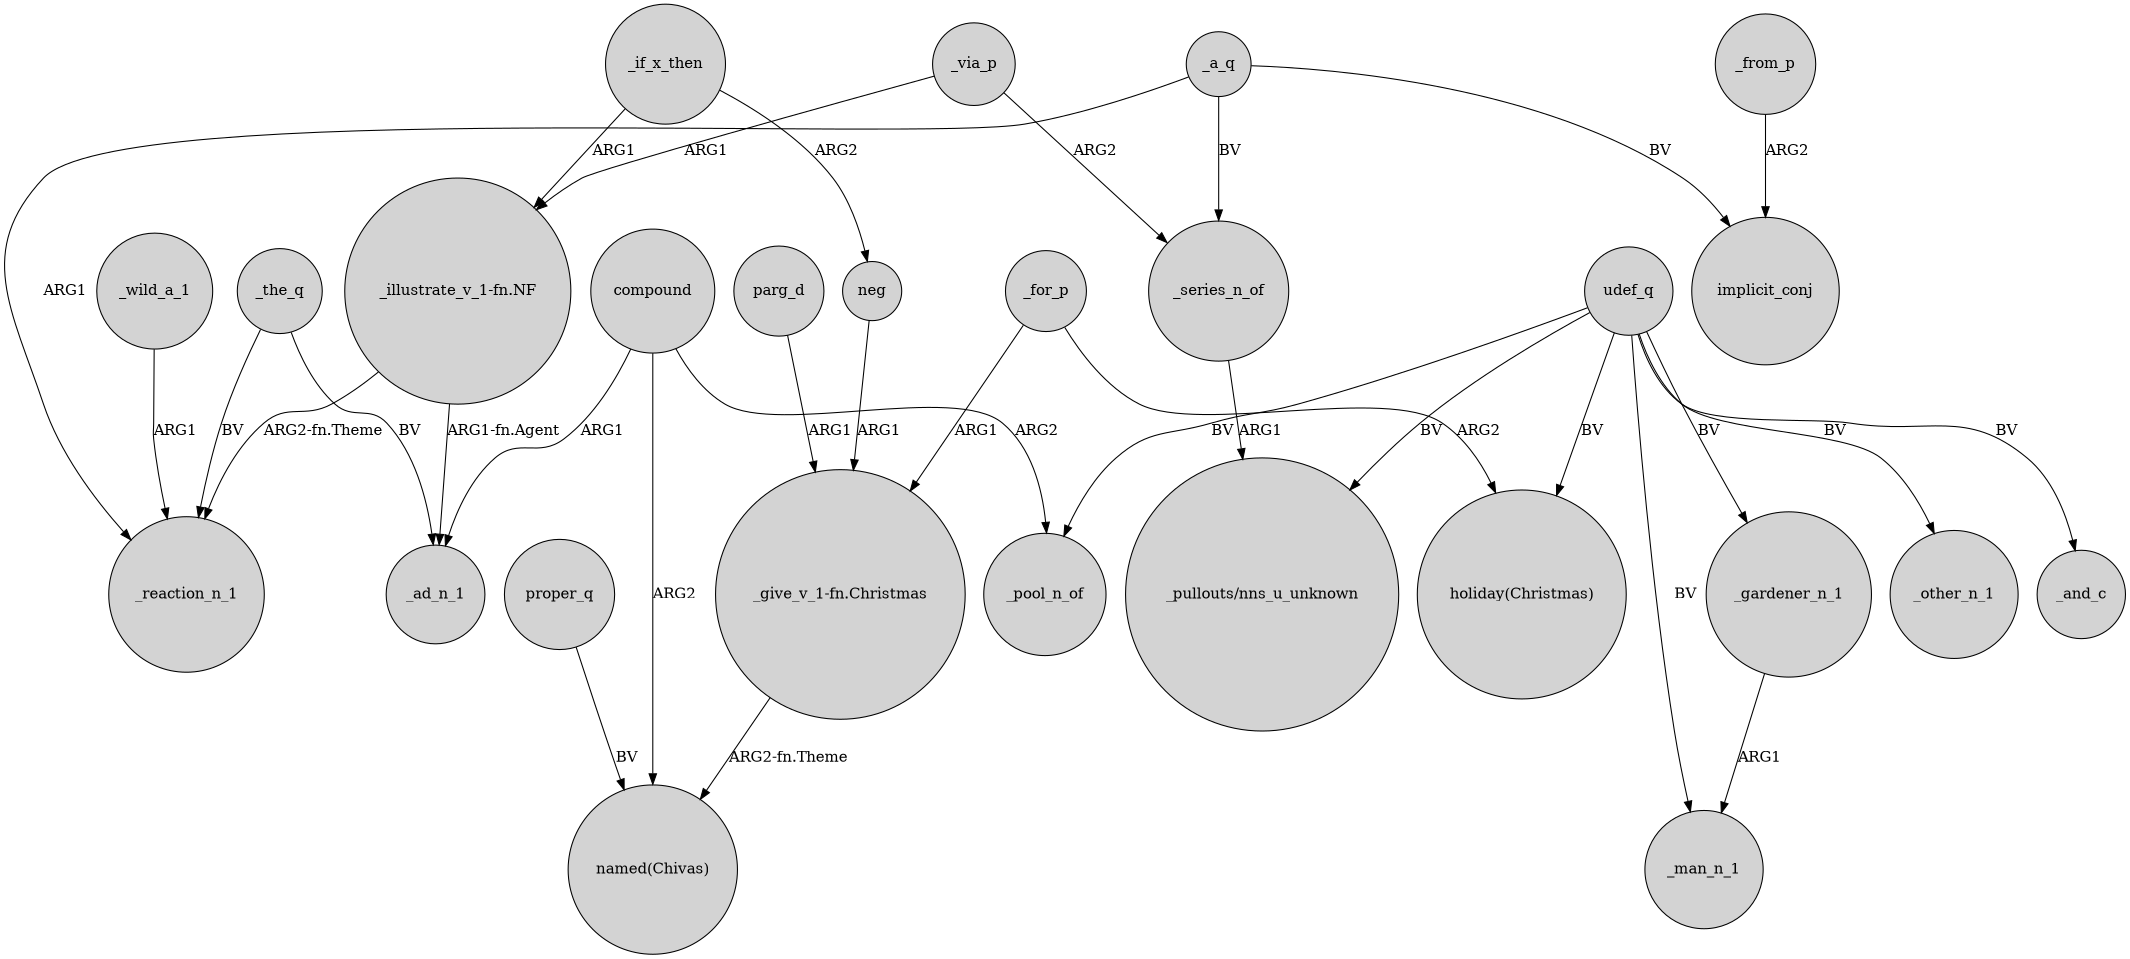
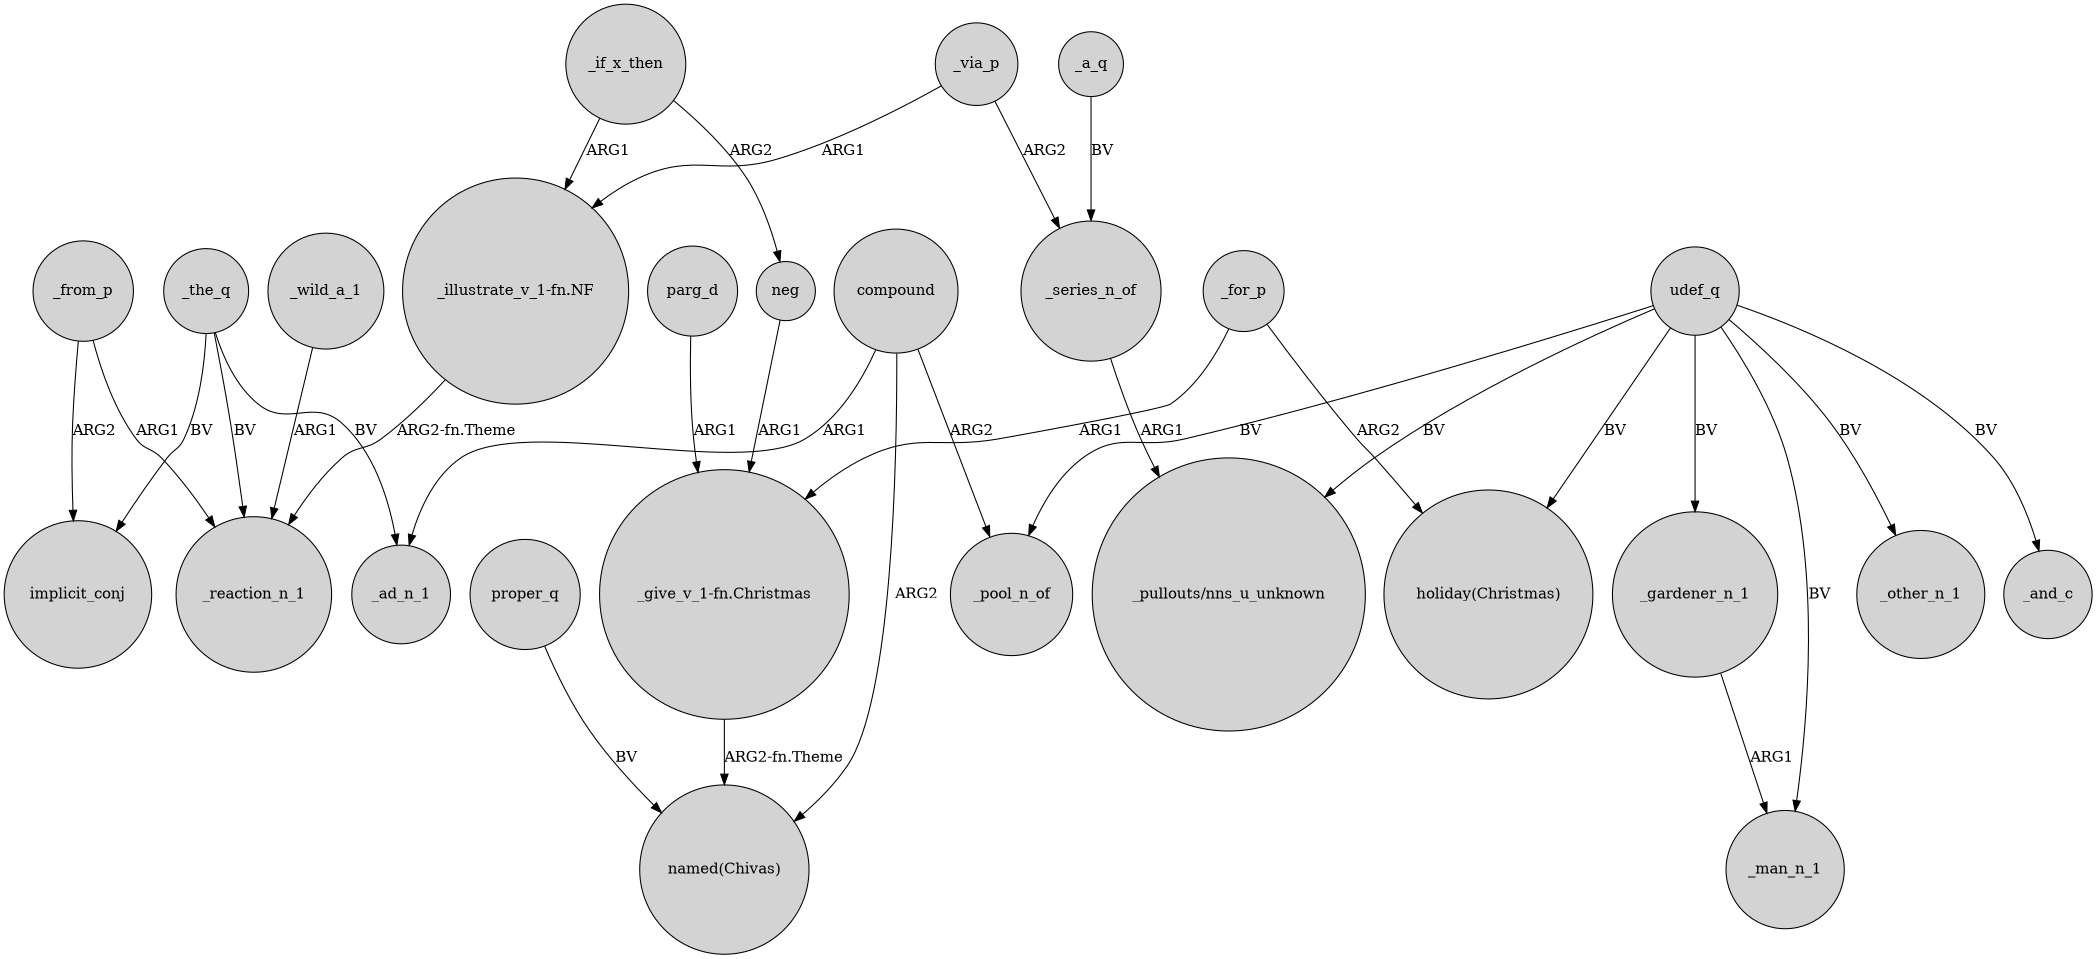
(1502, 101) -> (185, 437)
(419, 130) -> (136, 439)
(445, 469) -> none
